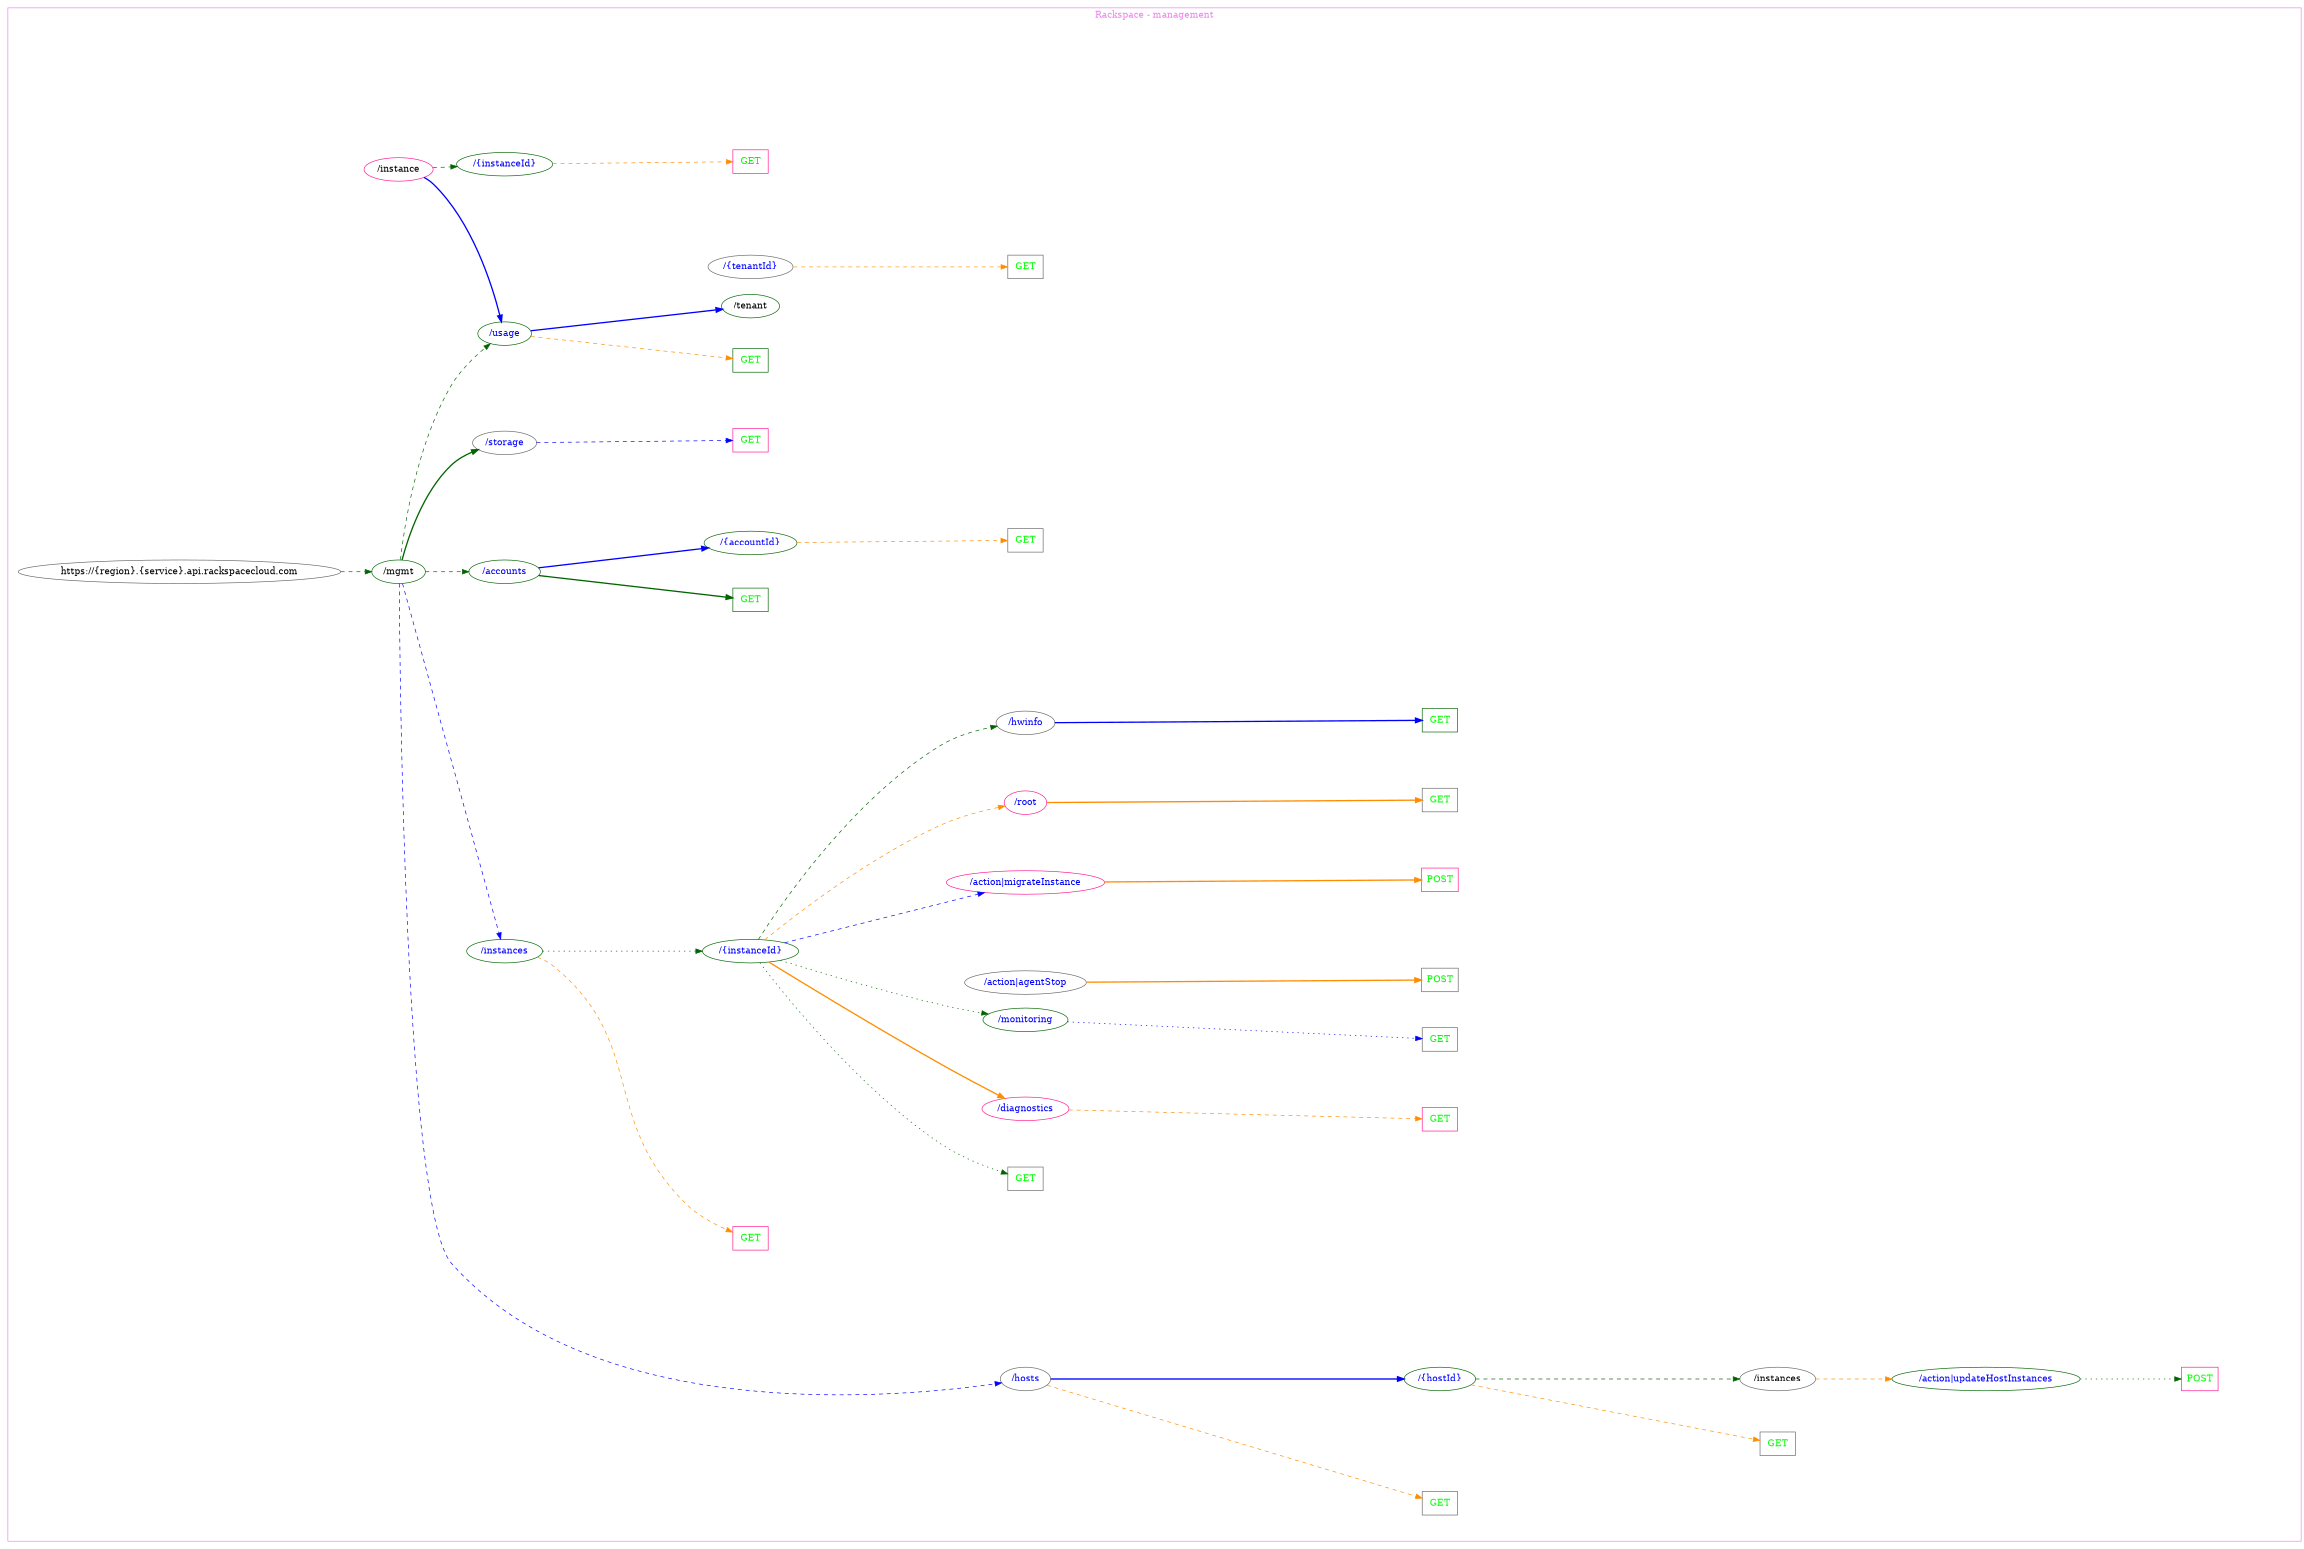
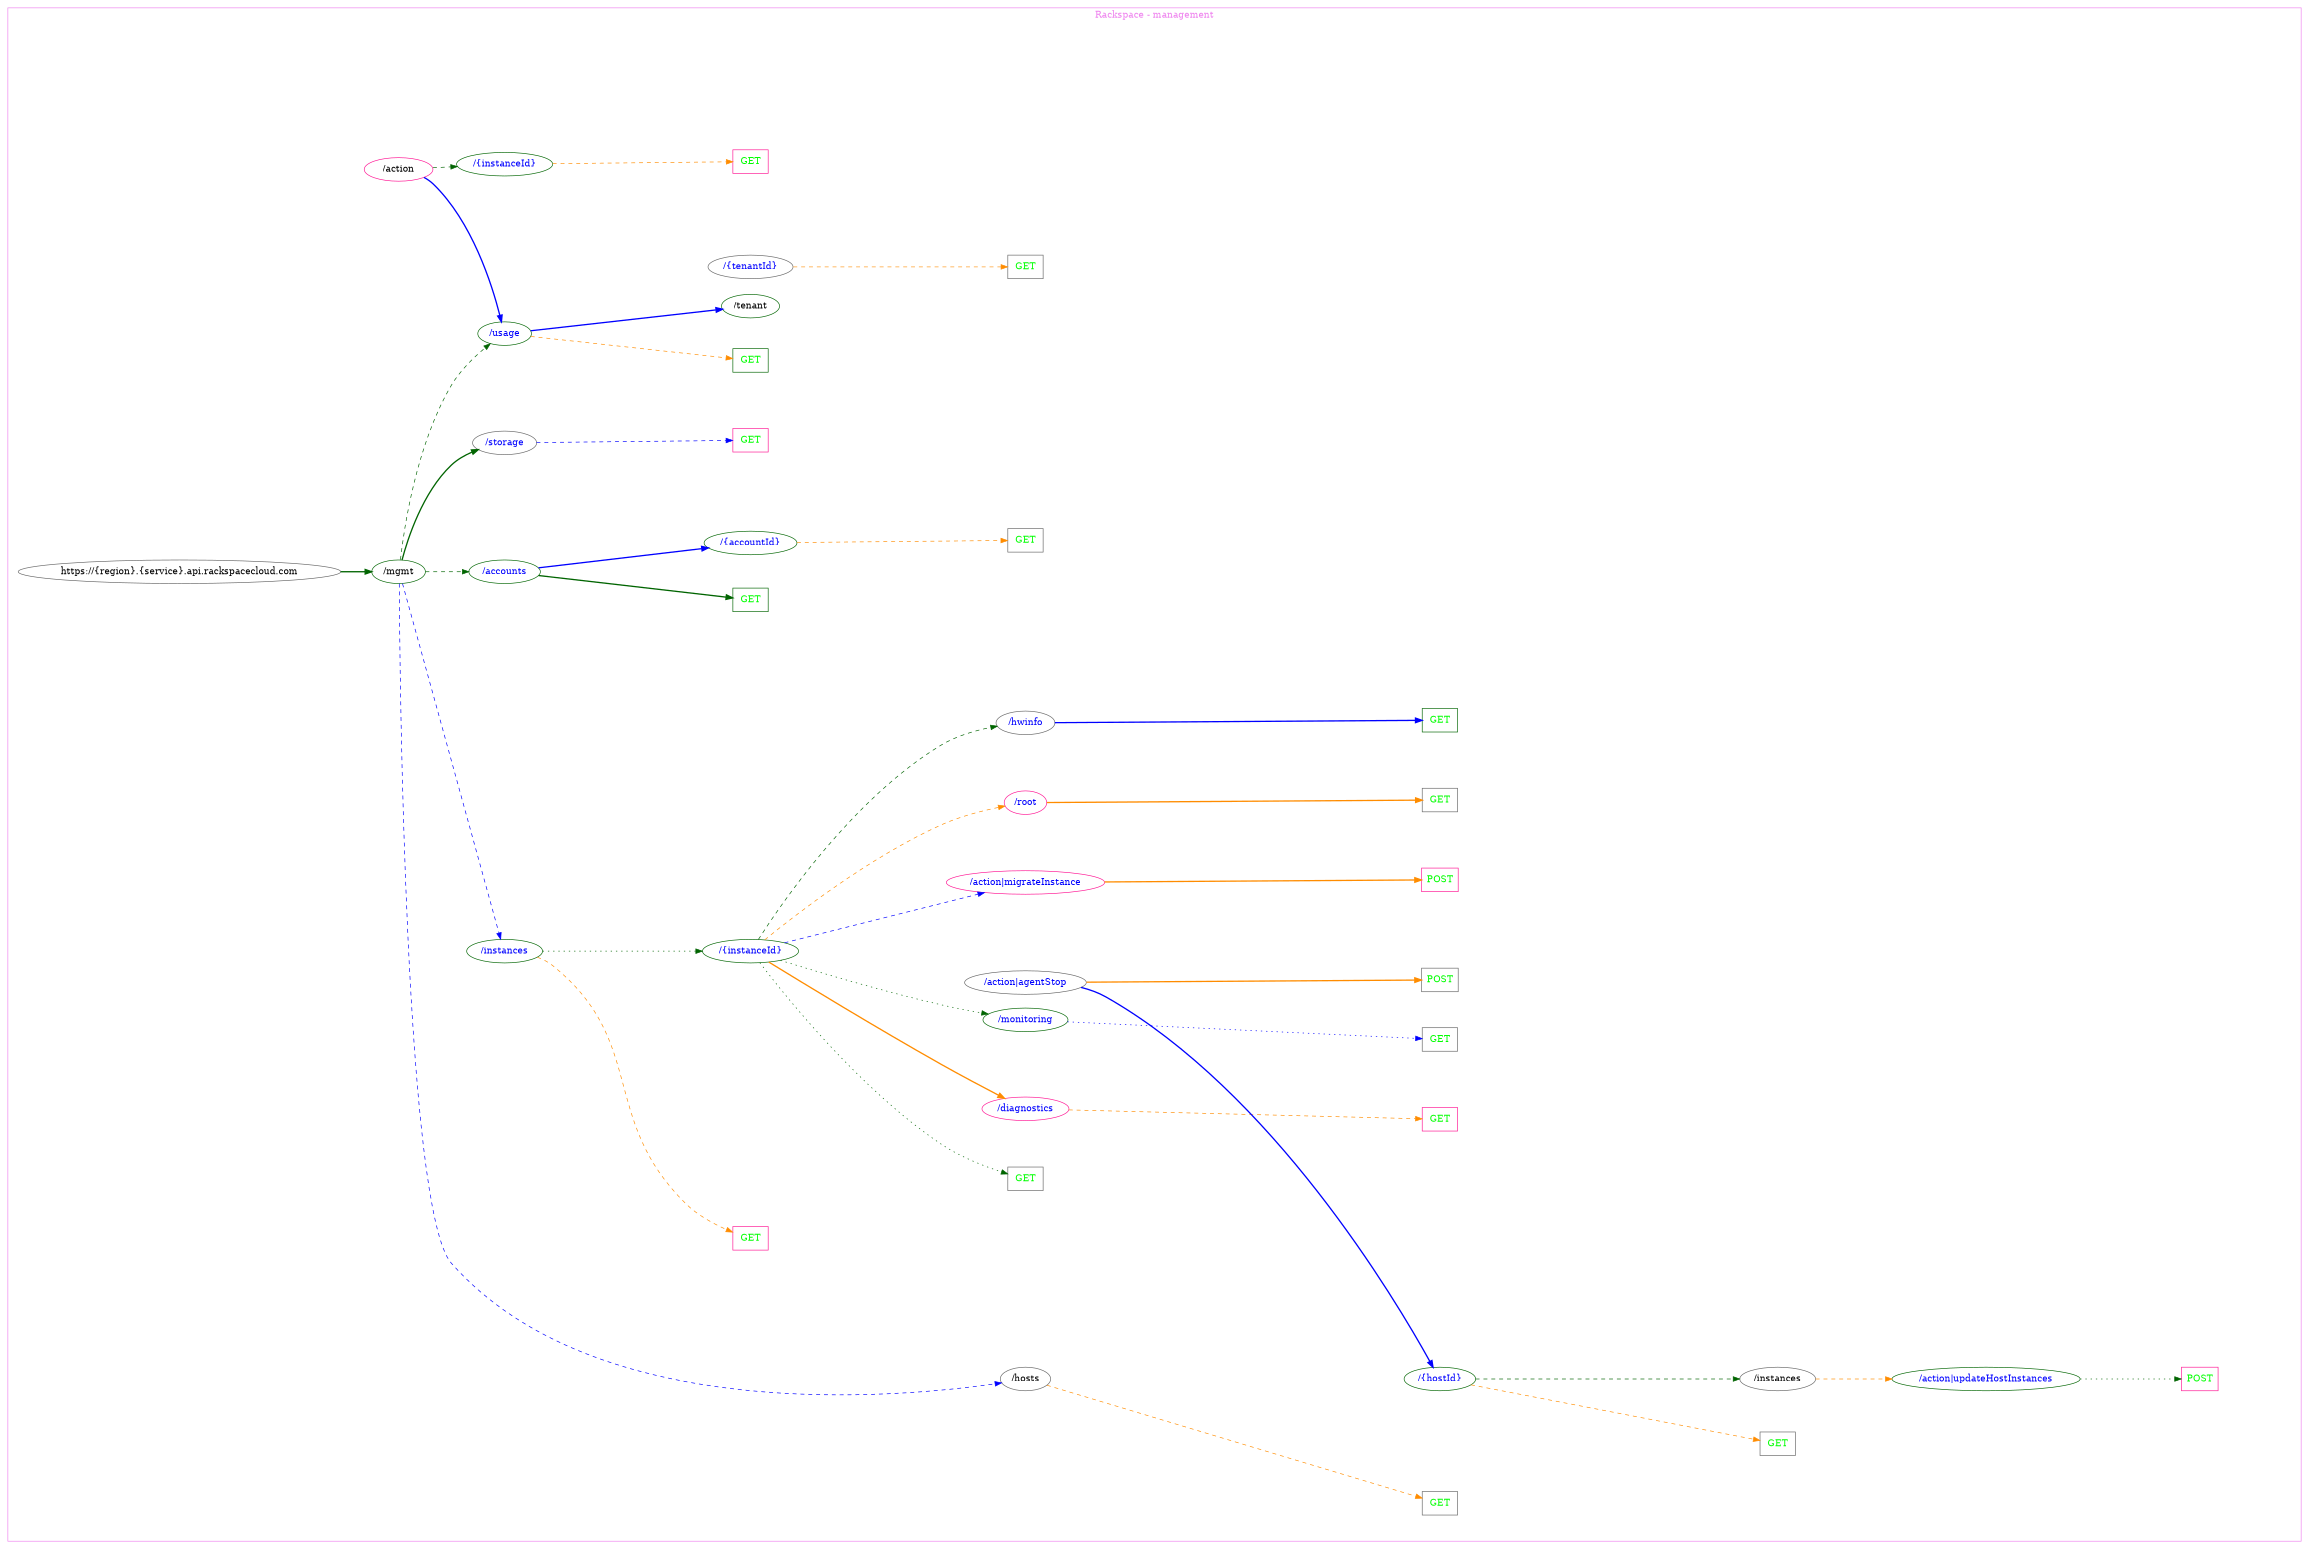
(399, 169) -> (399, 169)
(353, 572) -> (353, 572)
(1025, 1379) -> (1025, 1379)
(1224, 1379) -> (1282, 1149)
